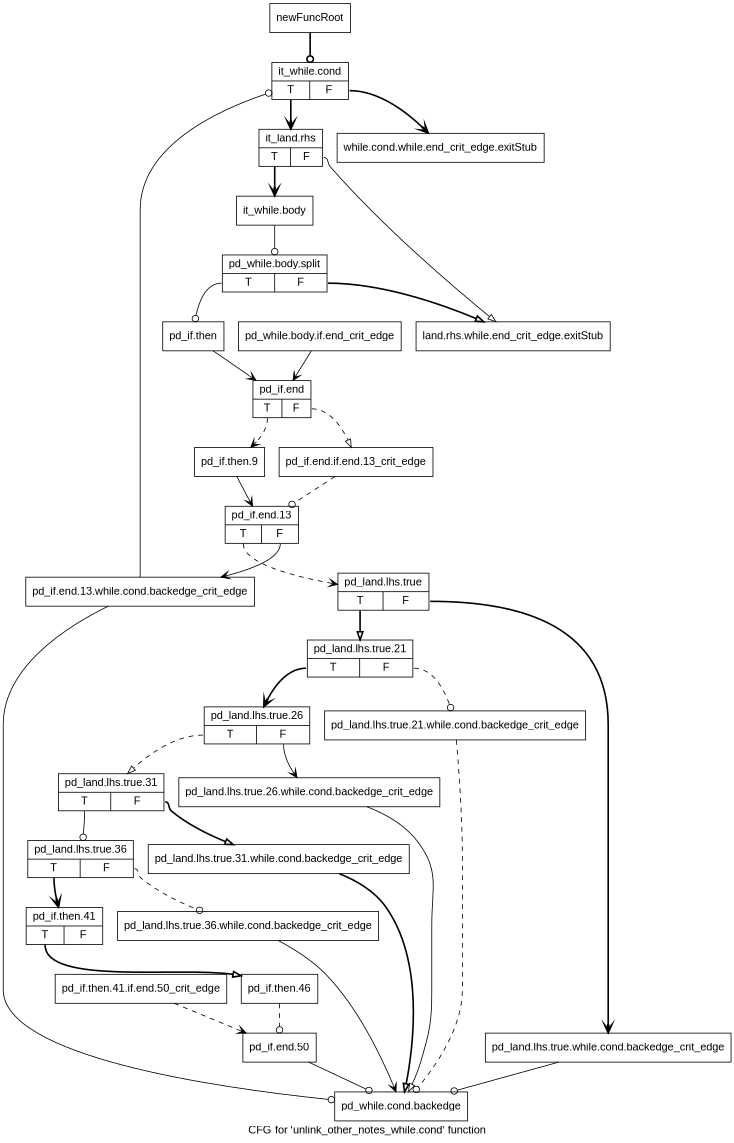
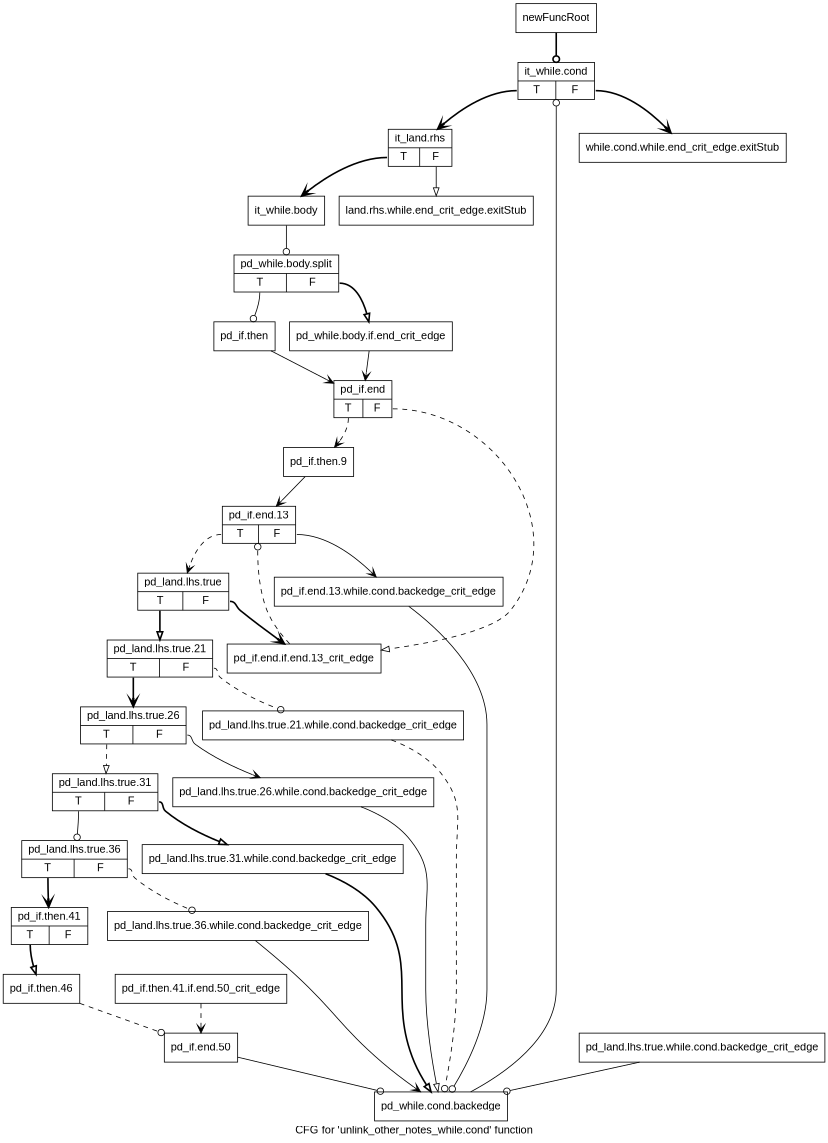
(404, 294) -> (358, 294)
(140, 303) -> (556, 618)
(608, 752) -> (253, 621)
